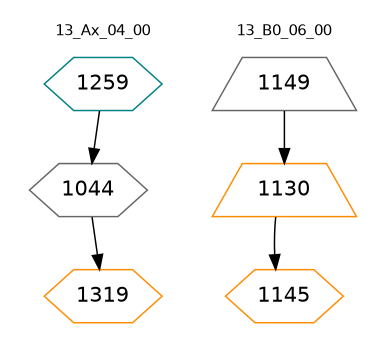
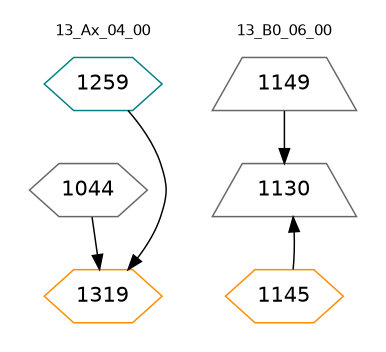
(97, 130) -> (166, 183)
(284, 190) -> (284, 190)
(275, 236) -> (294, 251)
